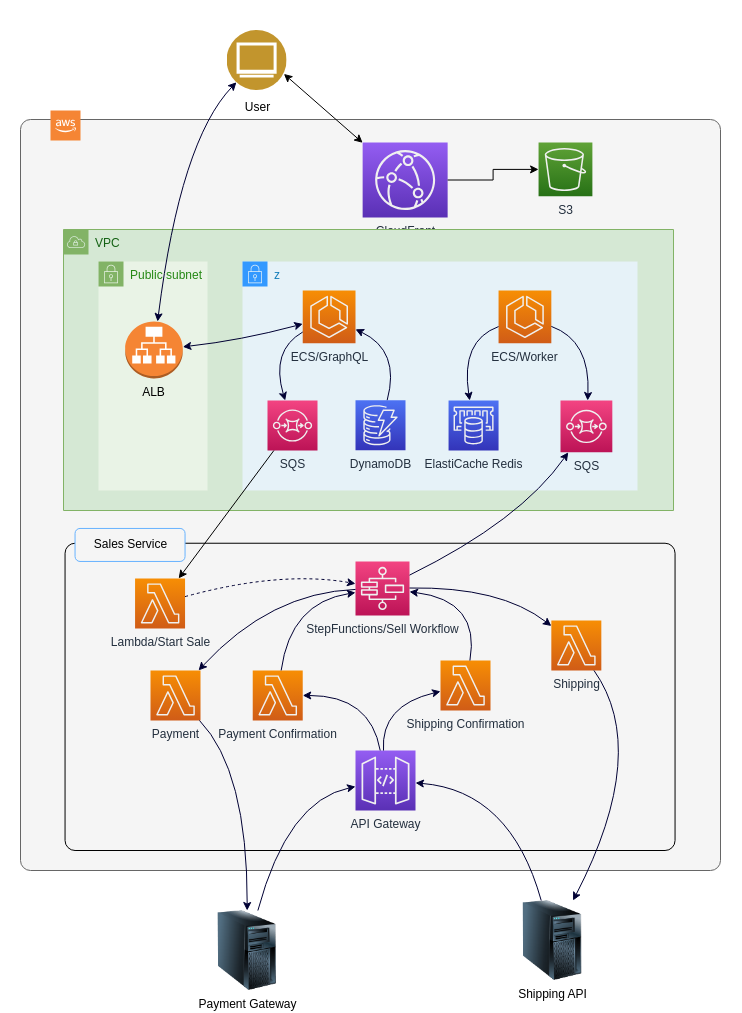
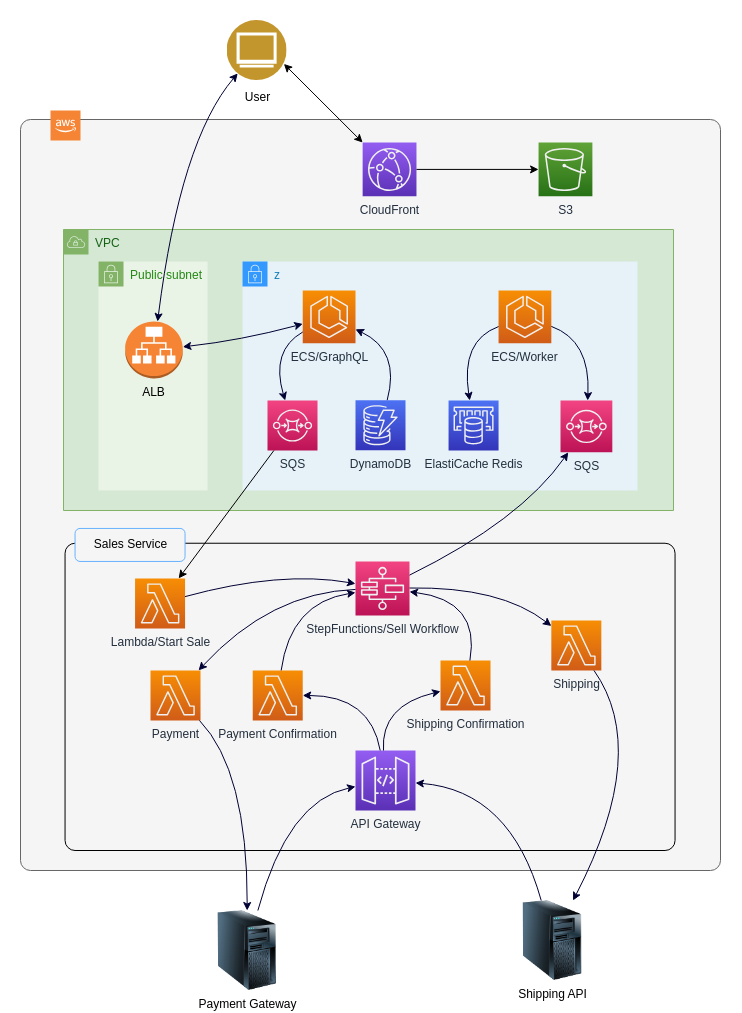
(257, 61) -> (257, 51)
(405, 180) -> (390, 169)
(267, 581) -> (267, 581)
